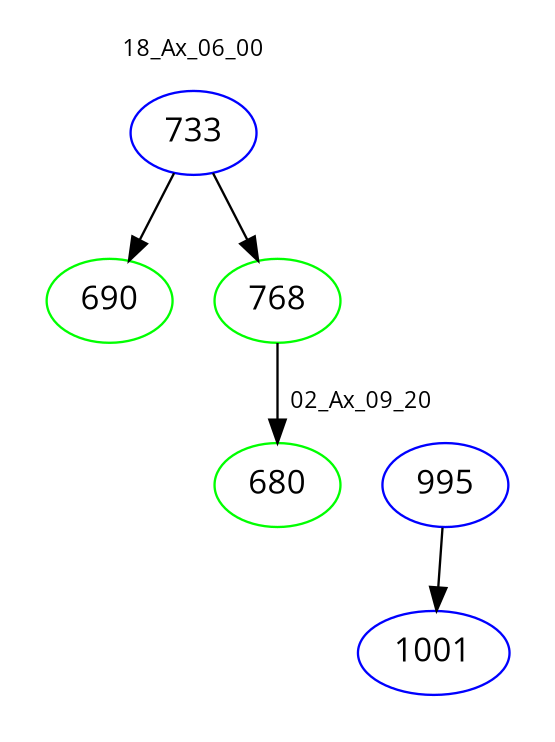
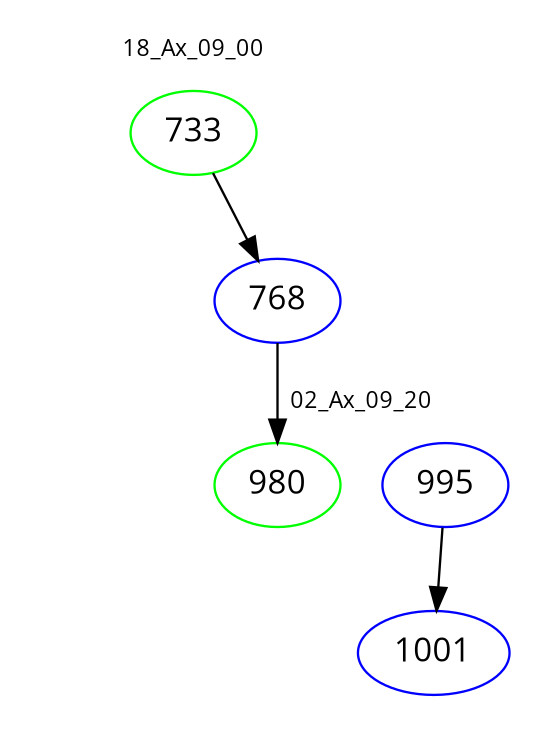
(194, 50) -> (194, 50)
(194, 133) -> (194, 133)
(110, 301) -> none
(278, 301) -> (278, 301)
(278, 485) -> (278, 485)
